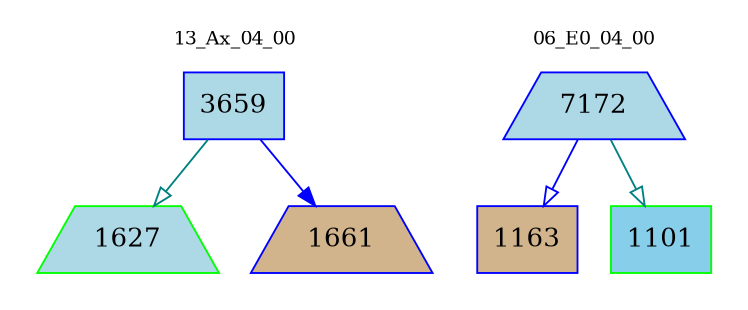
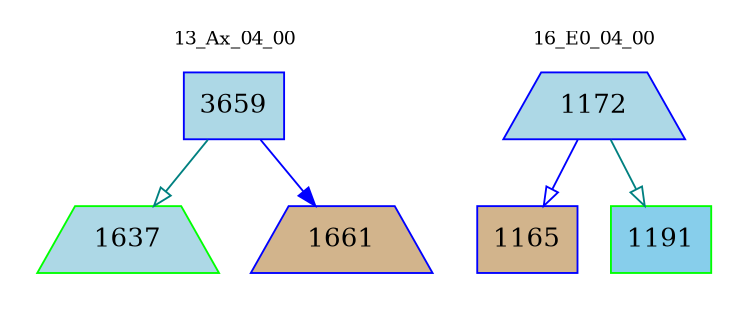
(594, 40) -> (594, 40)
(594, 106) -> (594, 106)
(128, 240) -> (128, 240)
(527, 240) -> (527, 240)
(661, 240) -> (661, 240)
